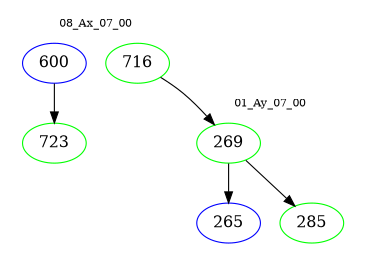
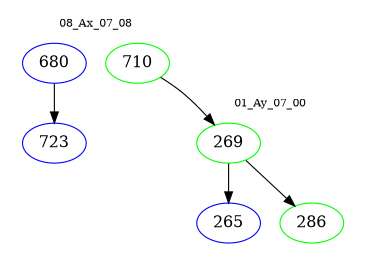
(96, 24) -> (96, 24)
(54, 63) -> (54, 63)
(138, 63) -> (138, 63)
(54, 143) -> (54, 143)
(312, 223) -> (312, 223)
